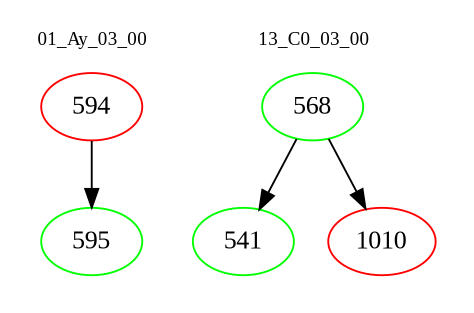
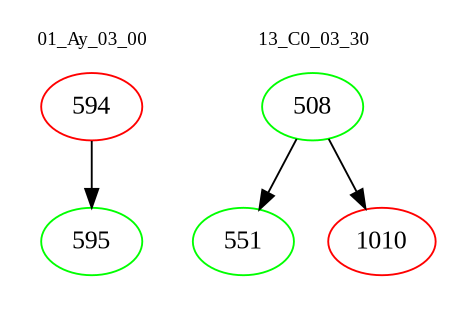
(315, 40) -> (315, 40)
(313, 107) -> (313, 107)
(243, 242) -> (243, 242)
